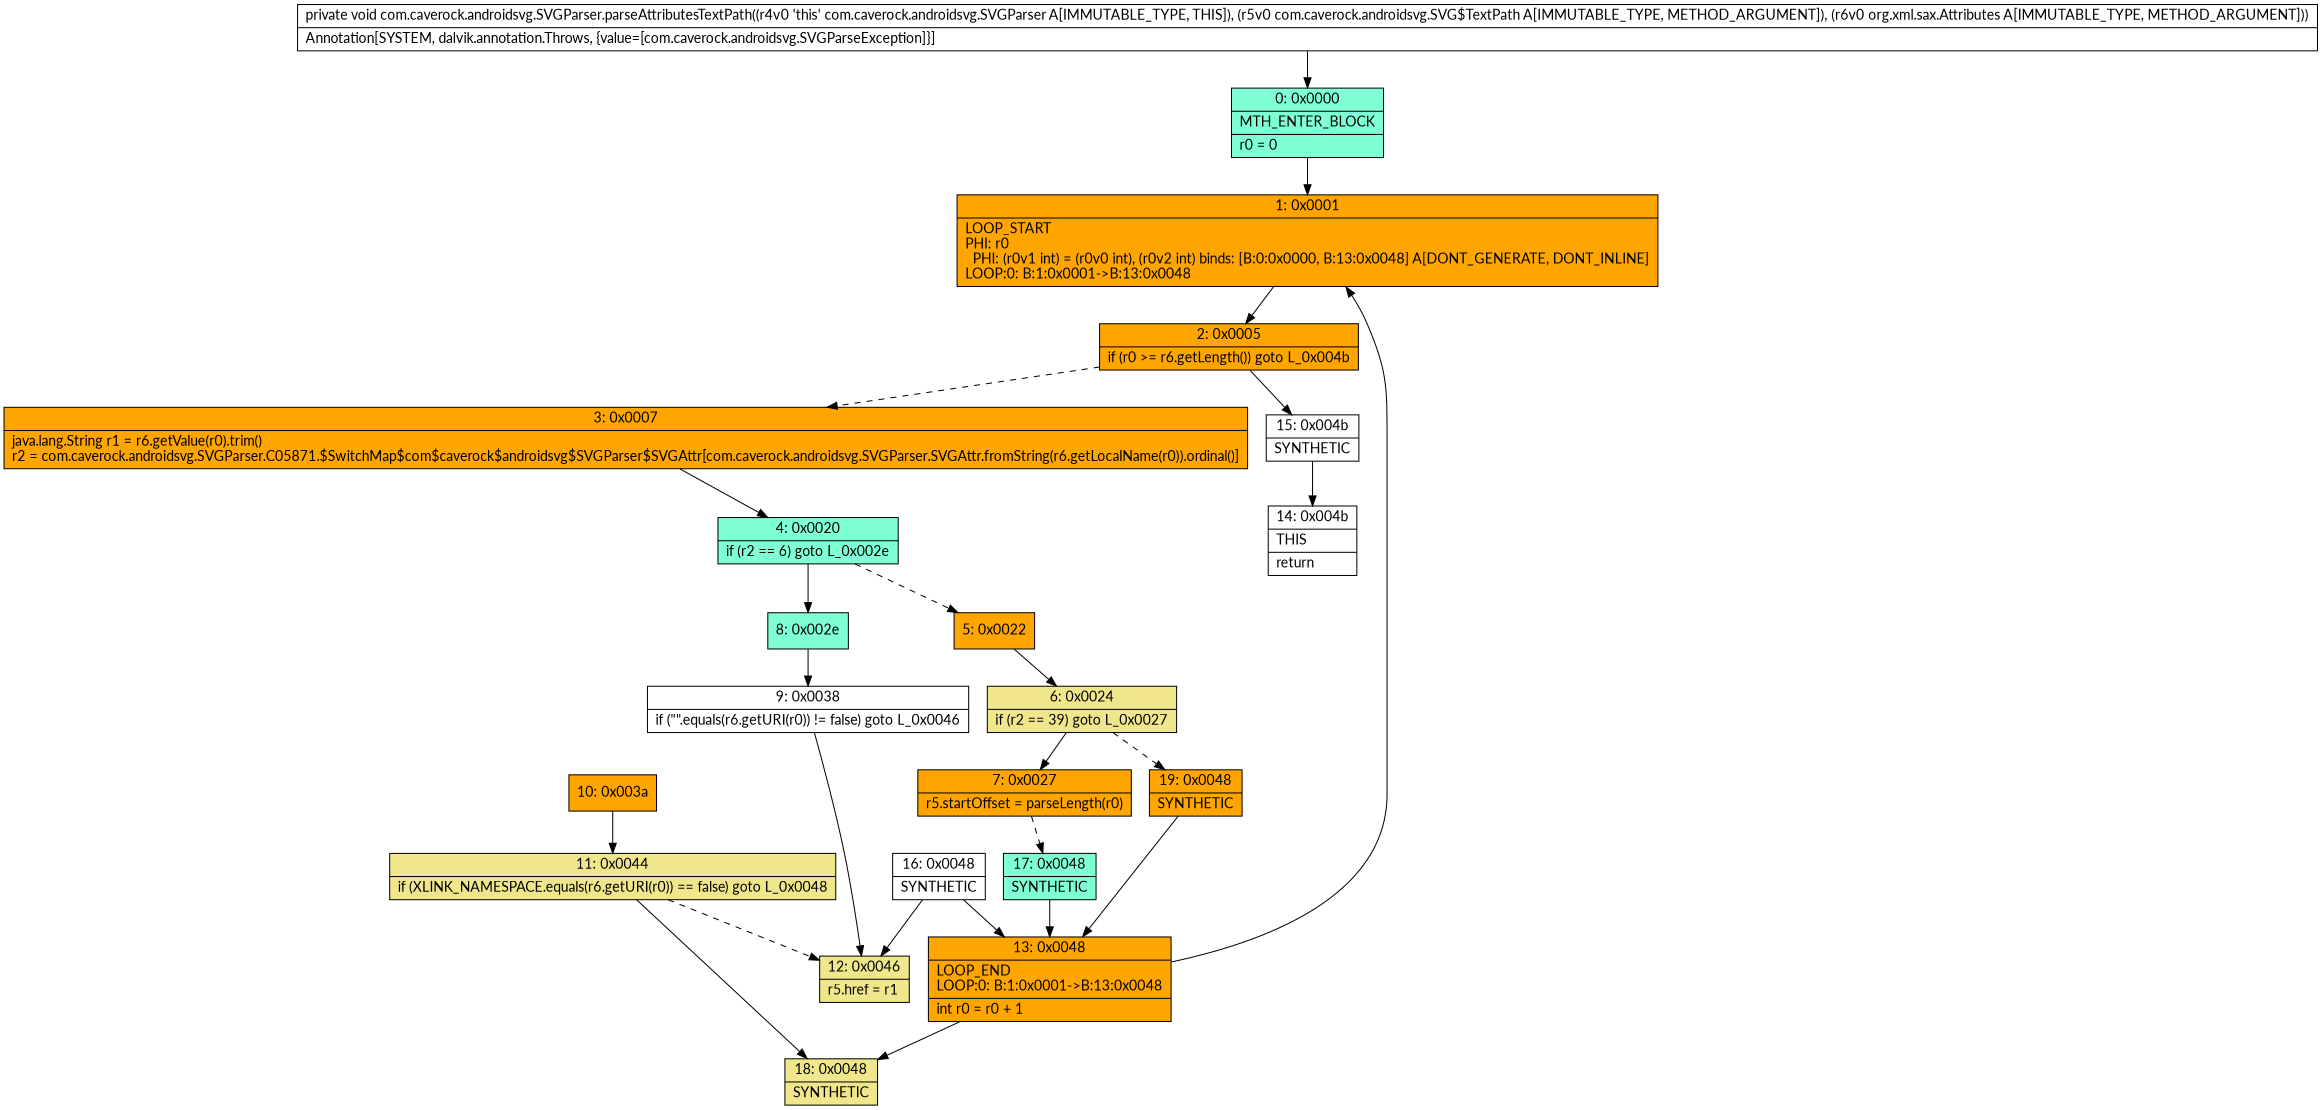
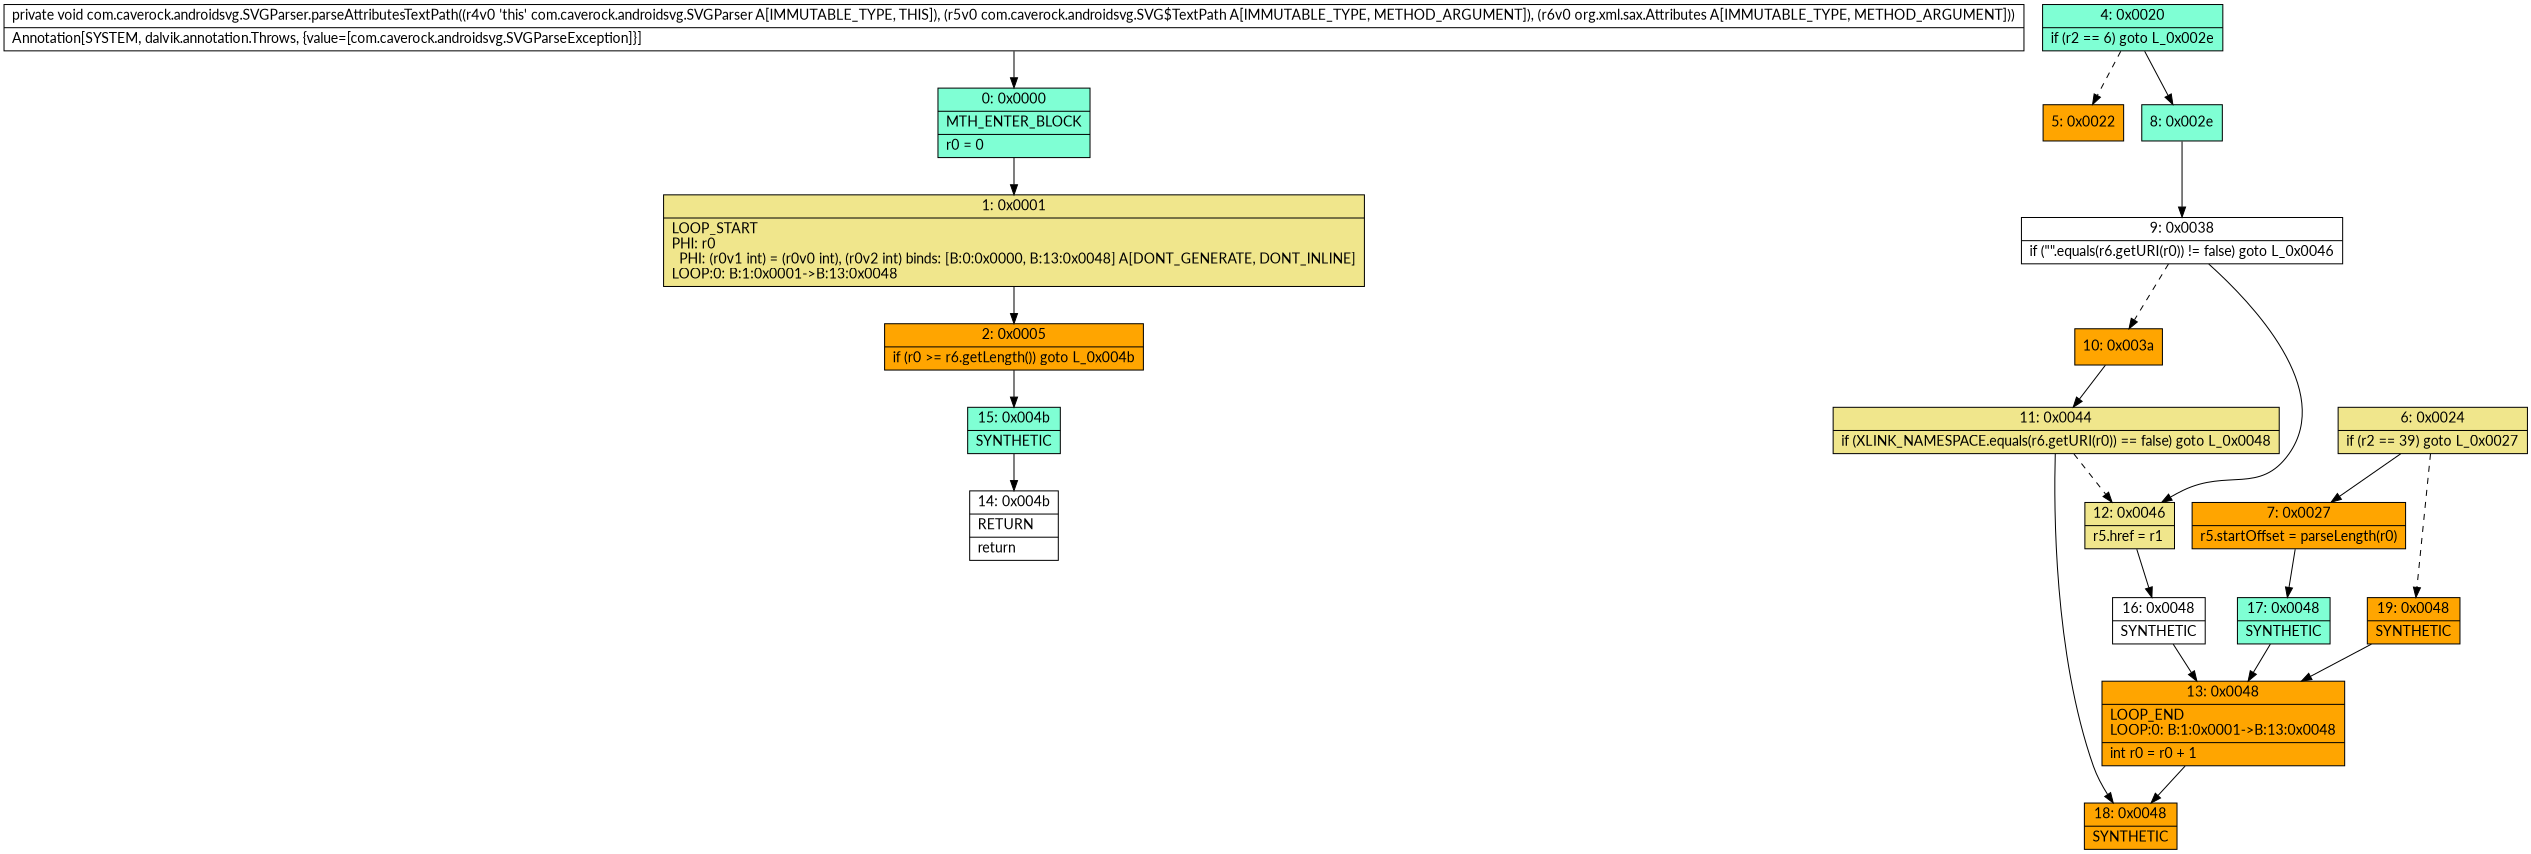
(1308, 241) -> (1014, 241)
none -> (2151, 292)
(626, 438) -> none
(1313, 438) -> (1014, 430)
(1292, 540) -> (1006, 525)
(1031, 664) -> none
(1387, 689) -> none
(1036, 830) -> (2292, 568)
(905, 924) -> (2143, 568)
(831, 1082) -> (2131, 826)
